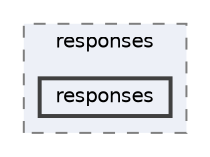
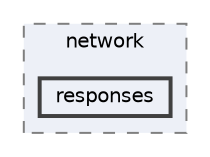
(105, 43) -> (105, 43)
